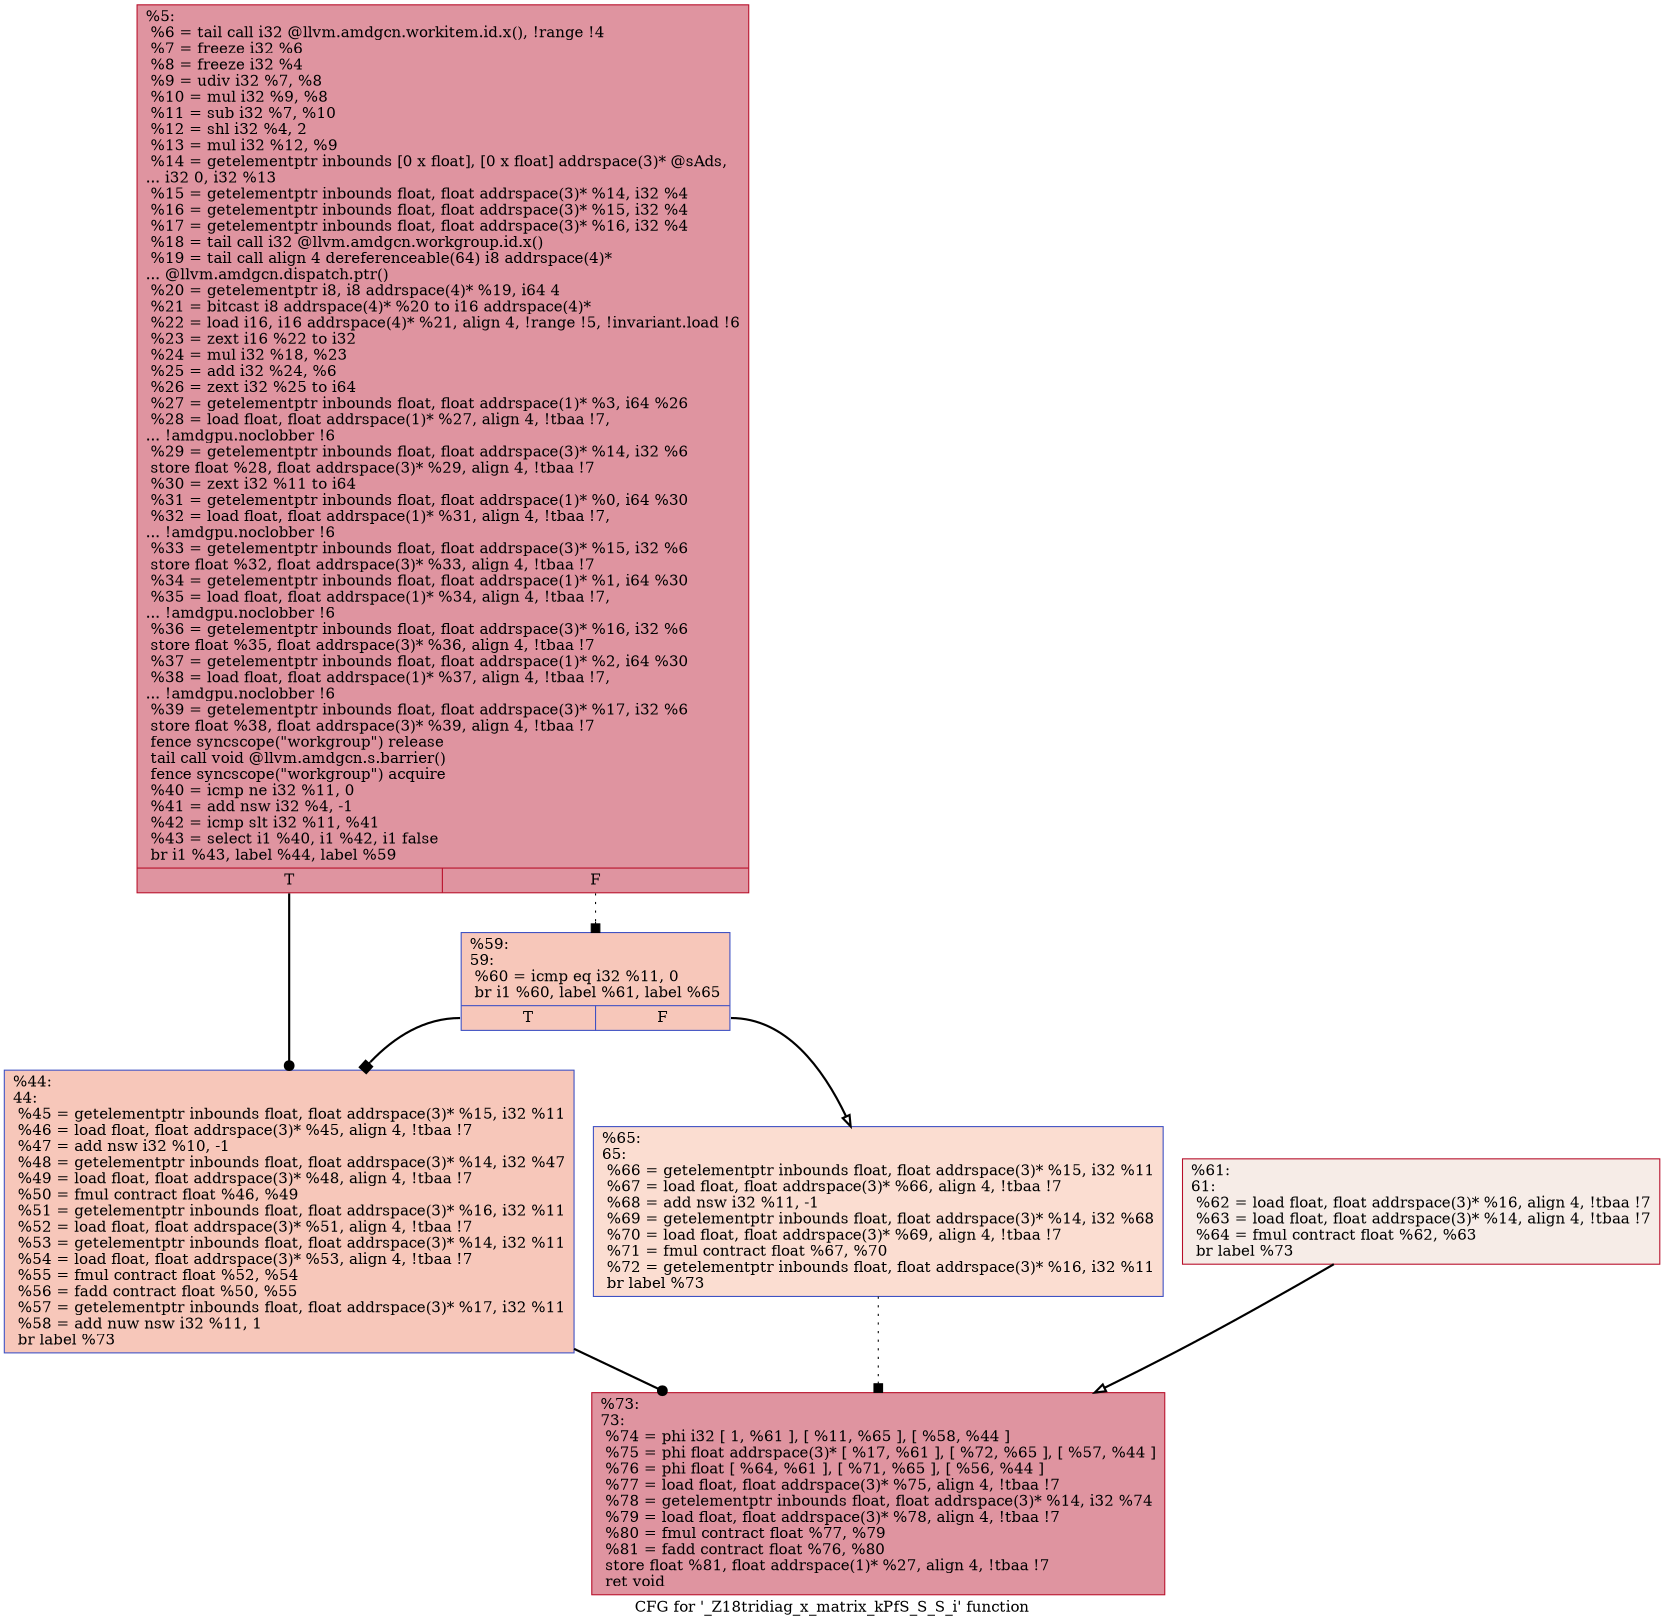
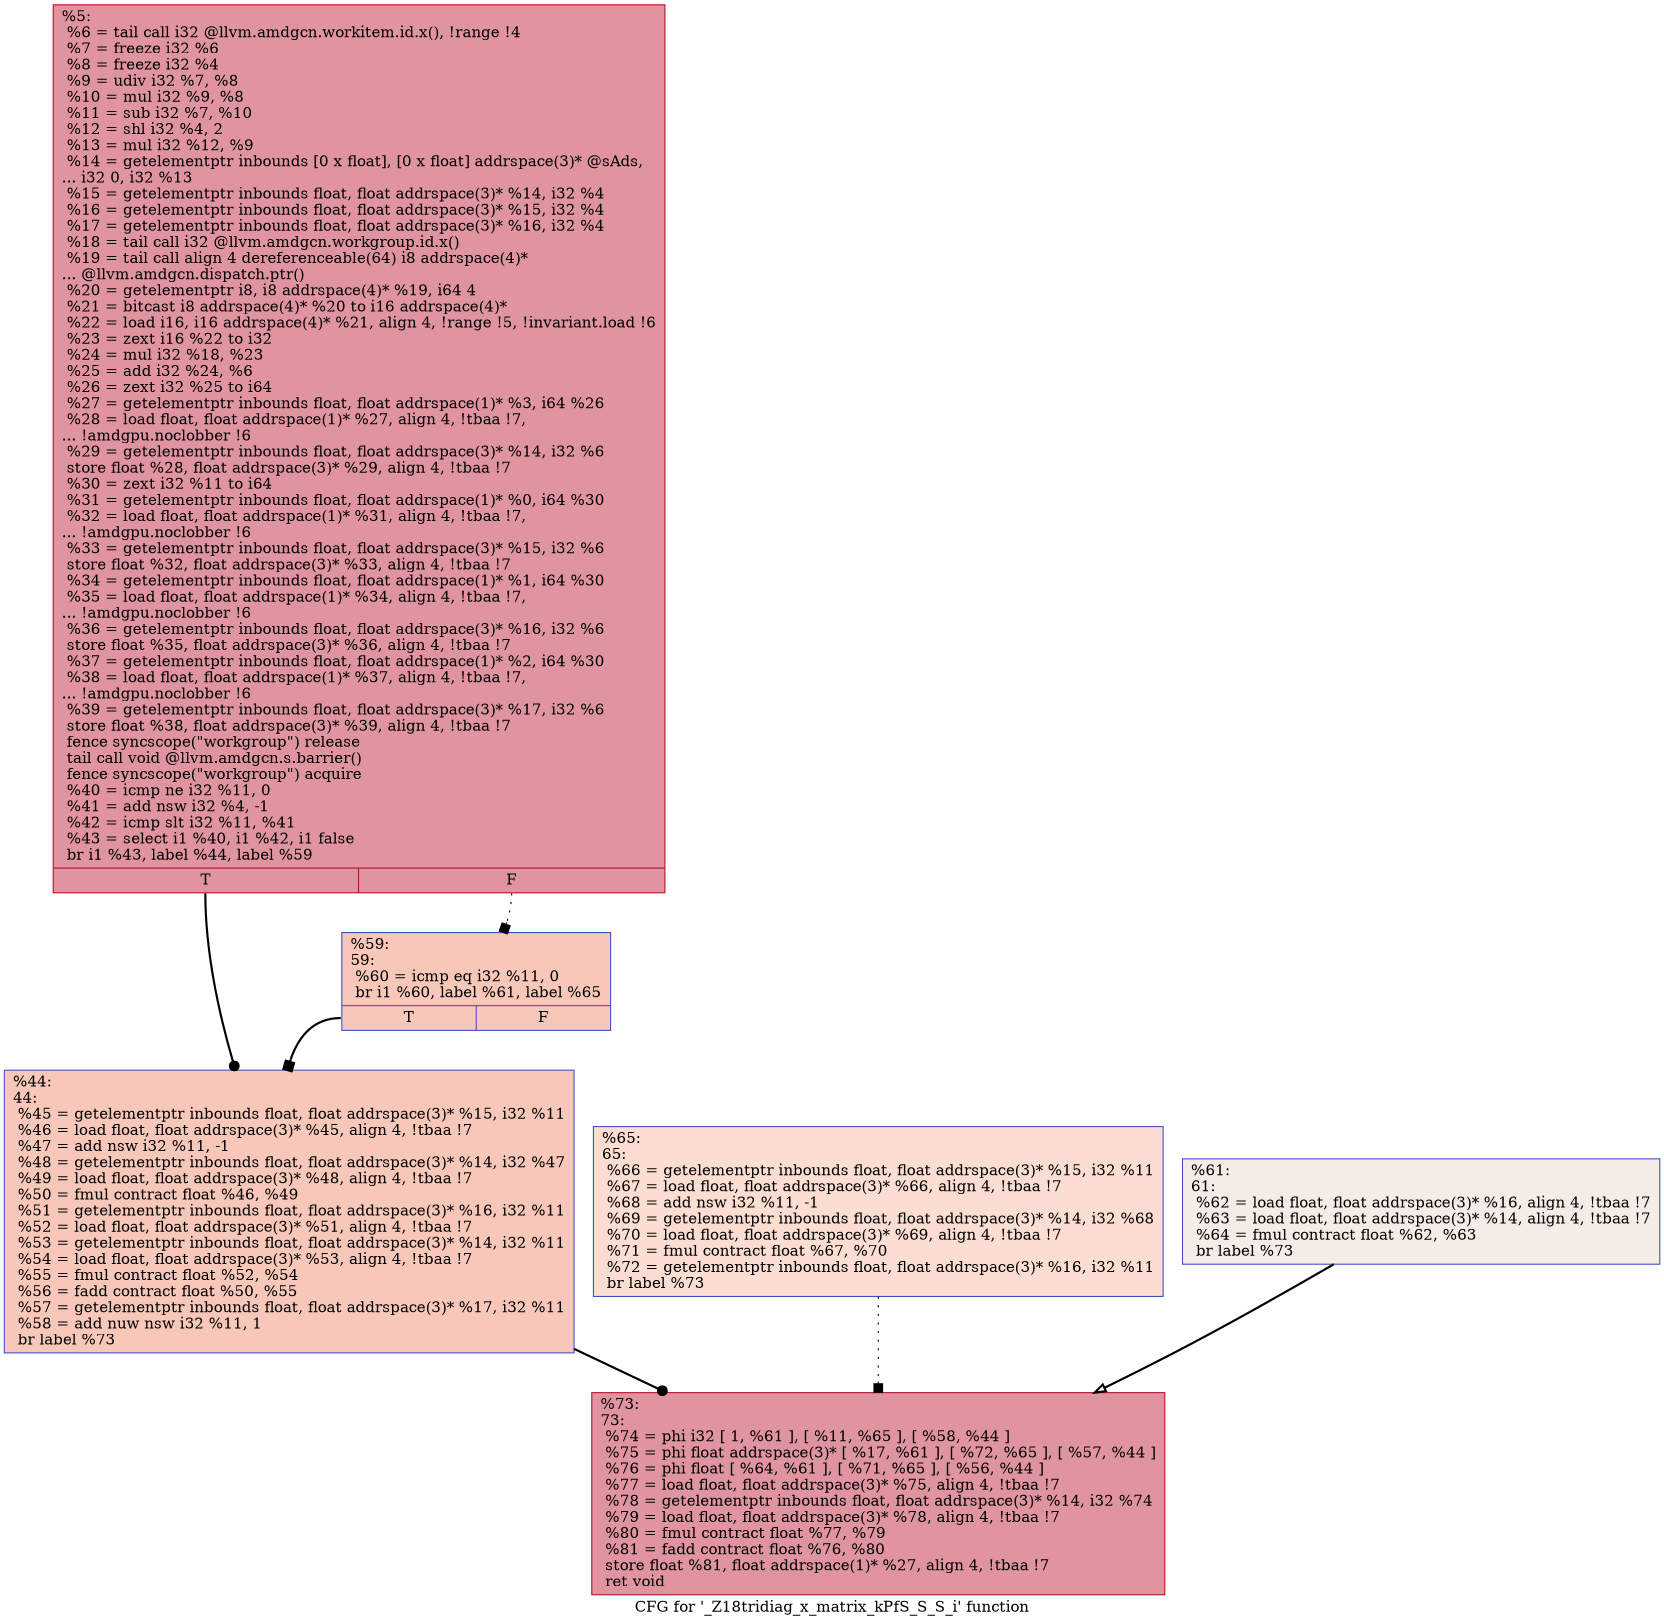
(802, 1050) -> none
(121, 1146) -> (121, 1146)
(1421, 1212) -> (1421, 1212)
